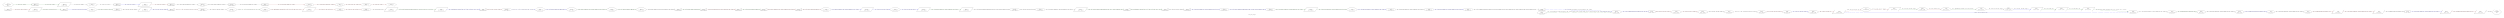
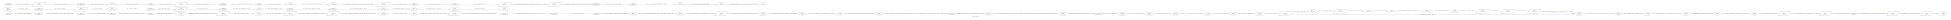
(641, 10) -> none
(1578, 10) -> (969, 14)
